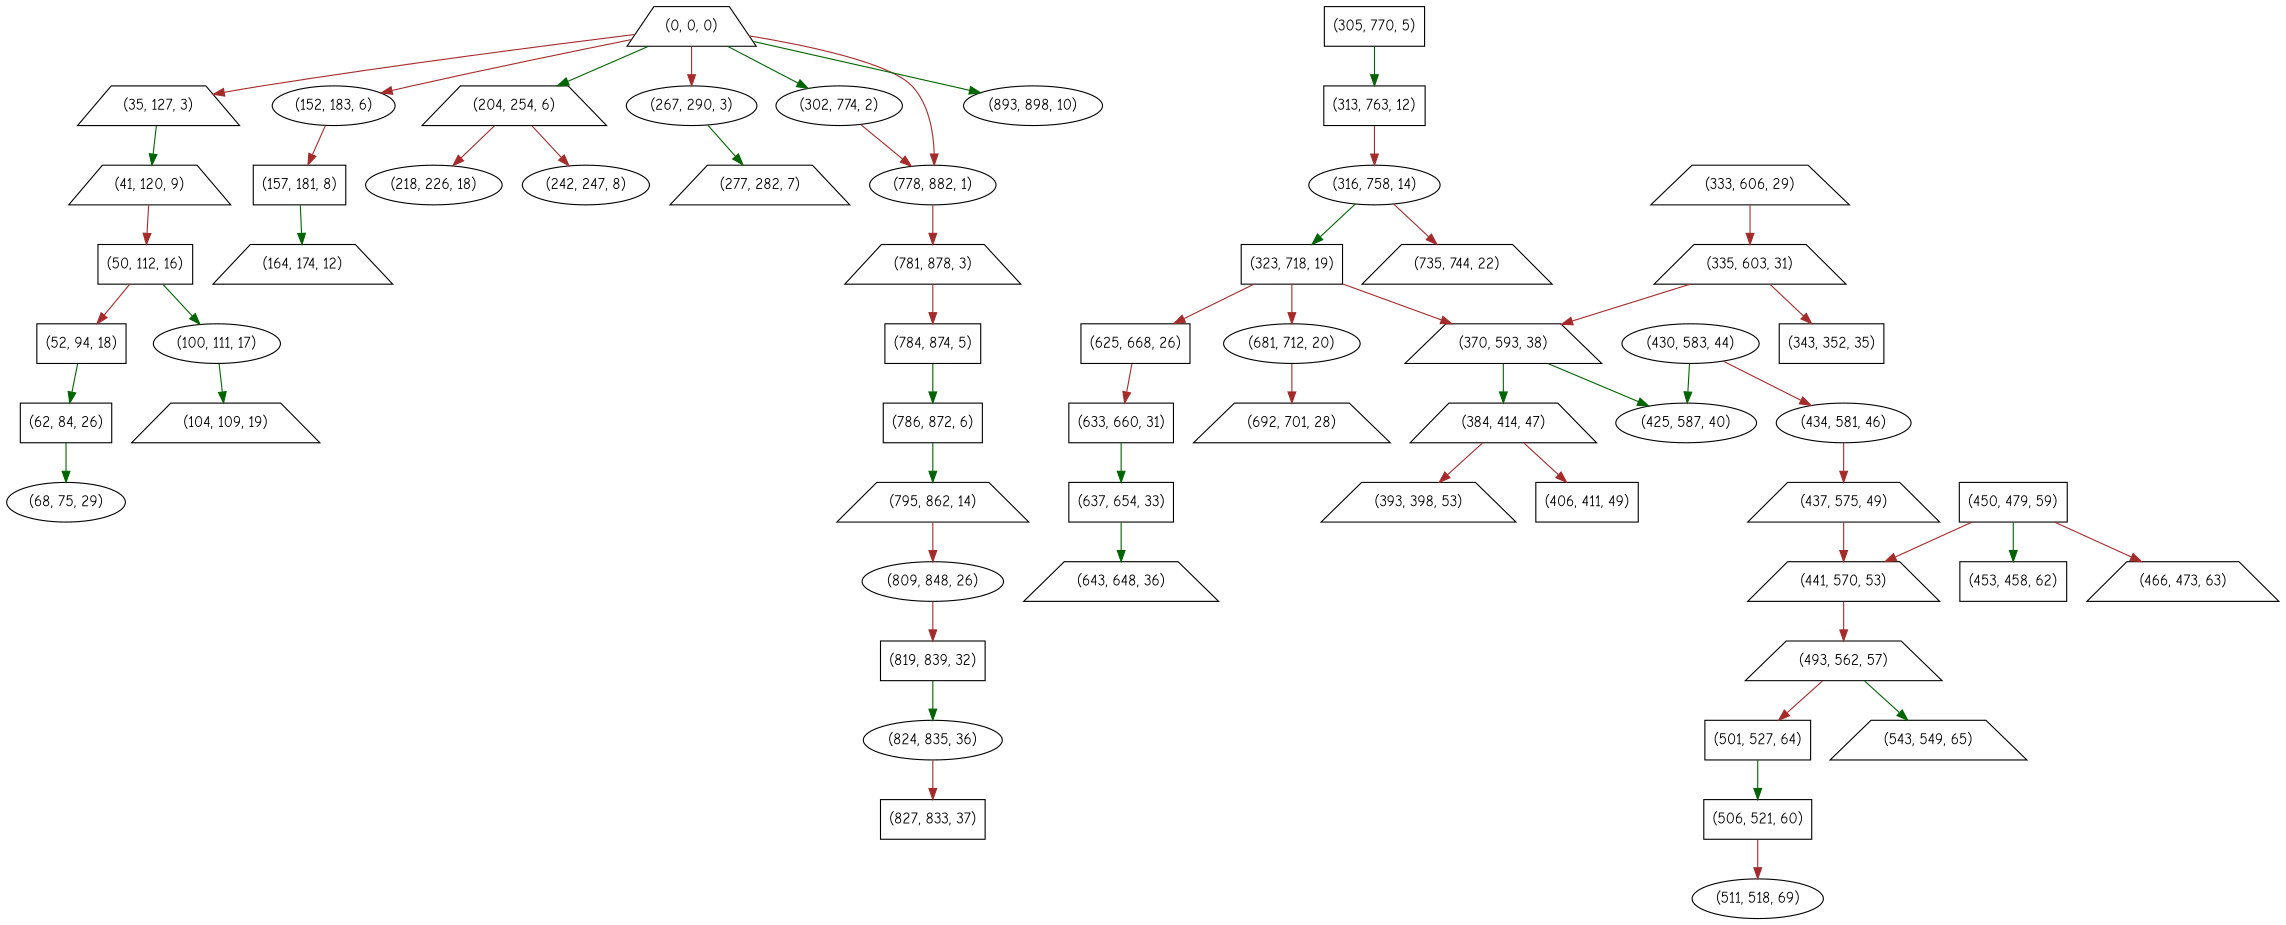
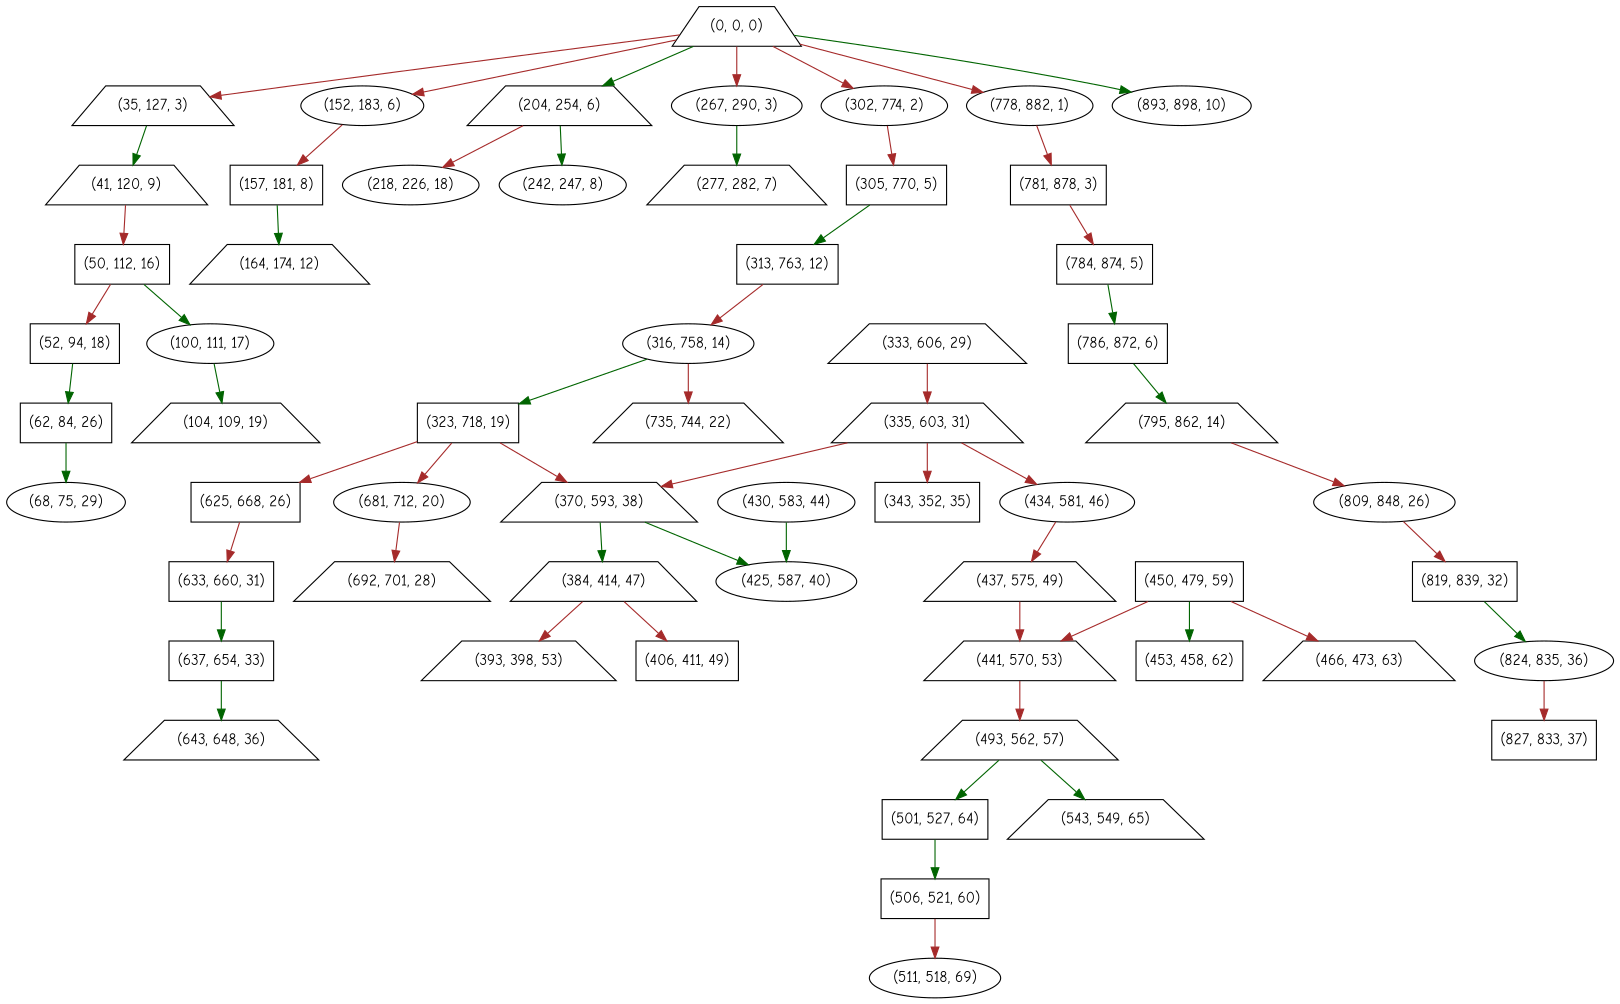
(763, 65) -> (808, 65)
(547, 142) -> (561, 140)
(882, 142) -> (890, 140)
(933, 264) -> (1058, 185)
(1762, 381) -> (994, 461)
(1805, 697) -> (981, 776)
